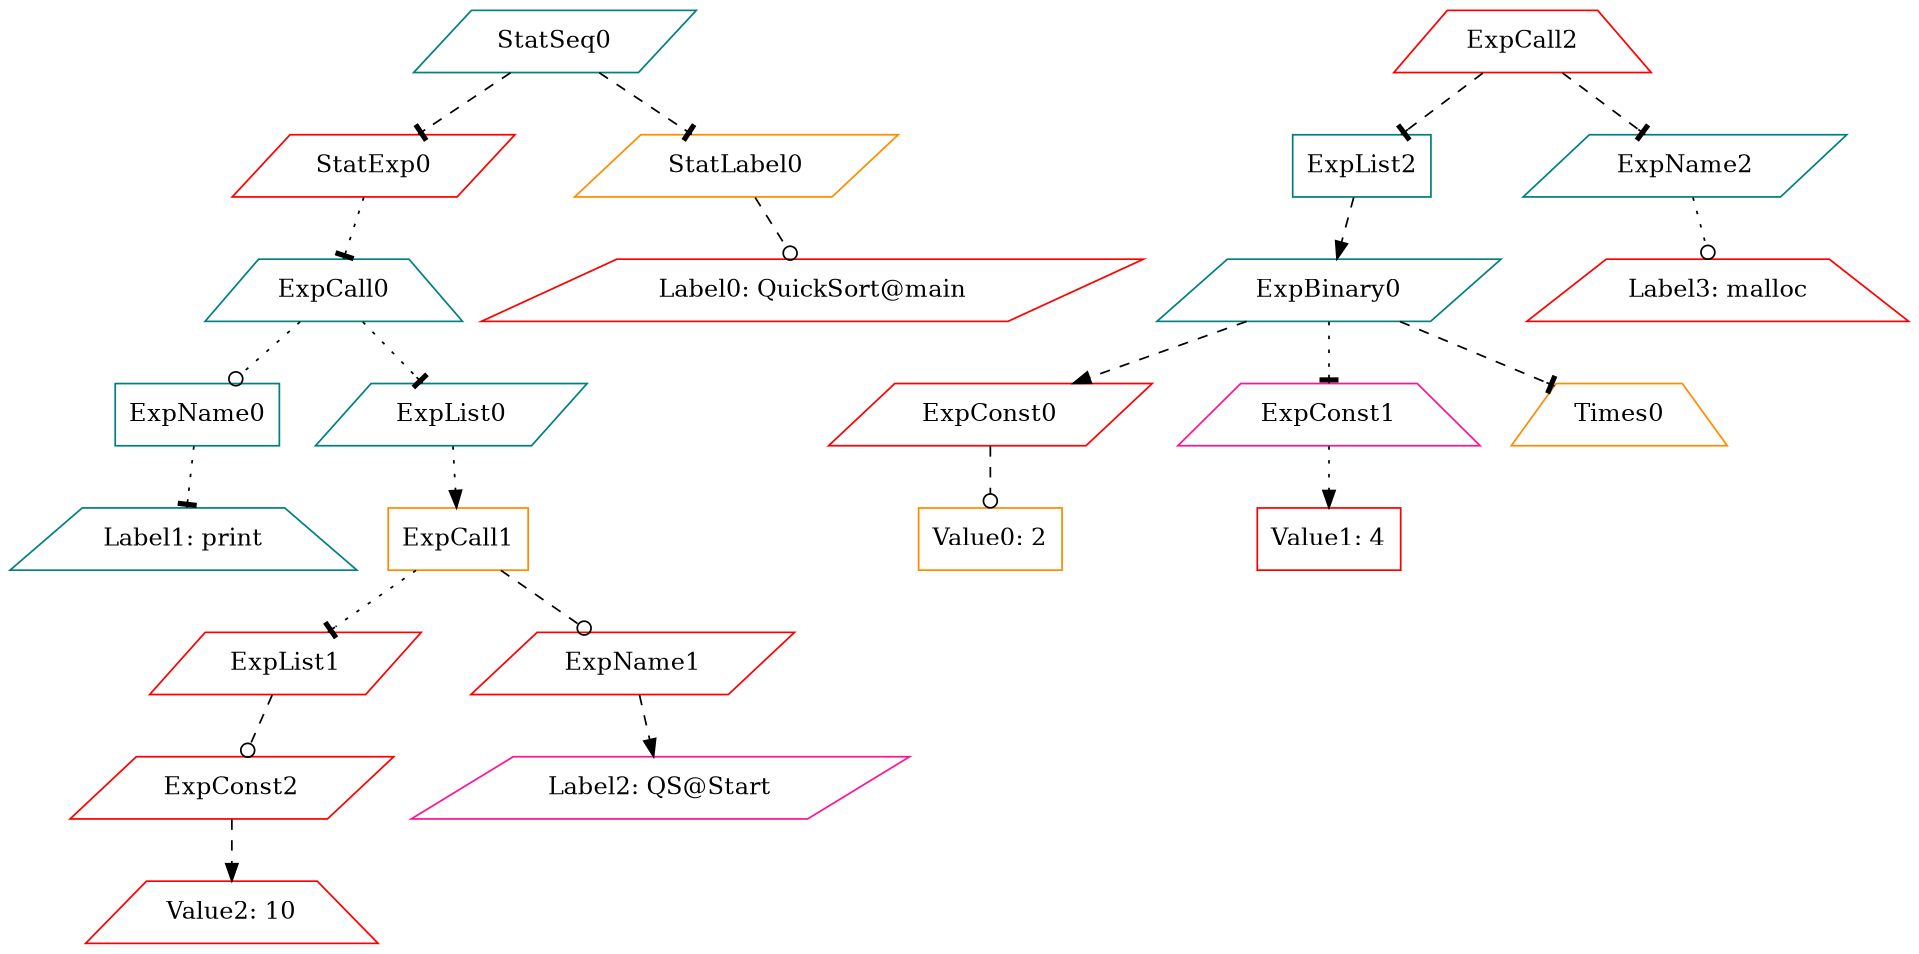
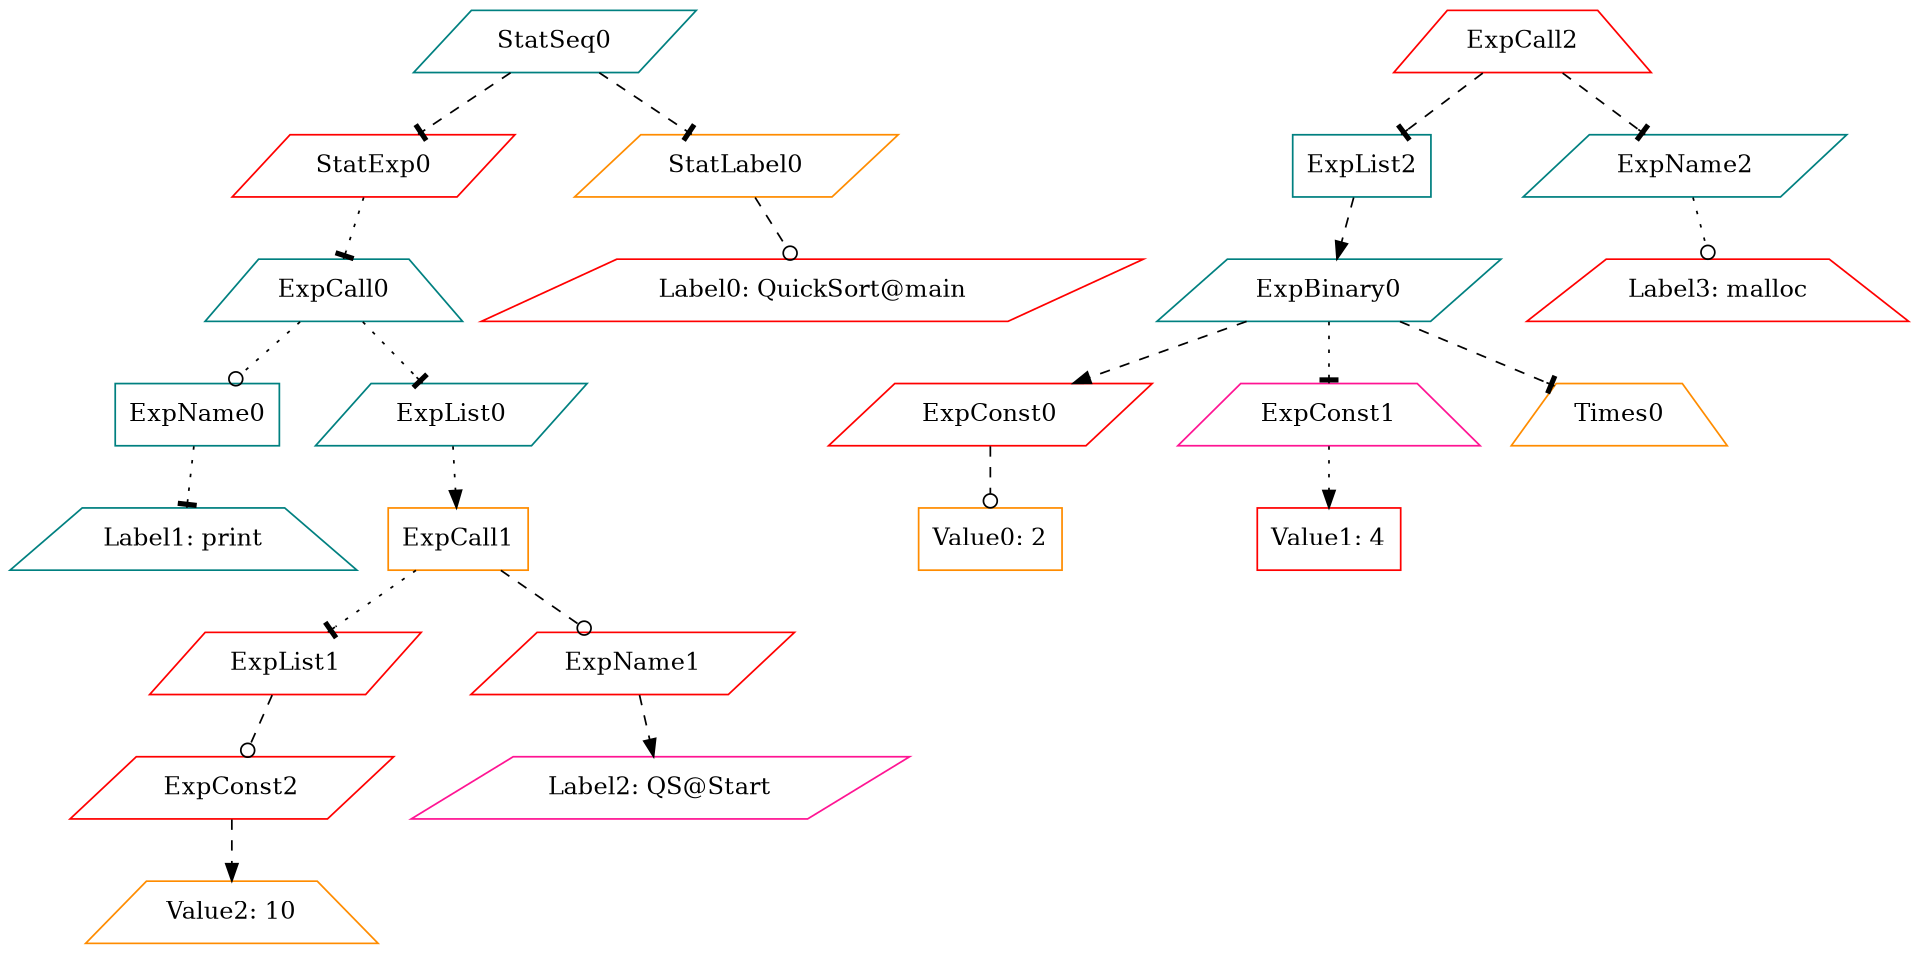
(232, 912) -> (232, 912)
